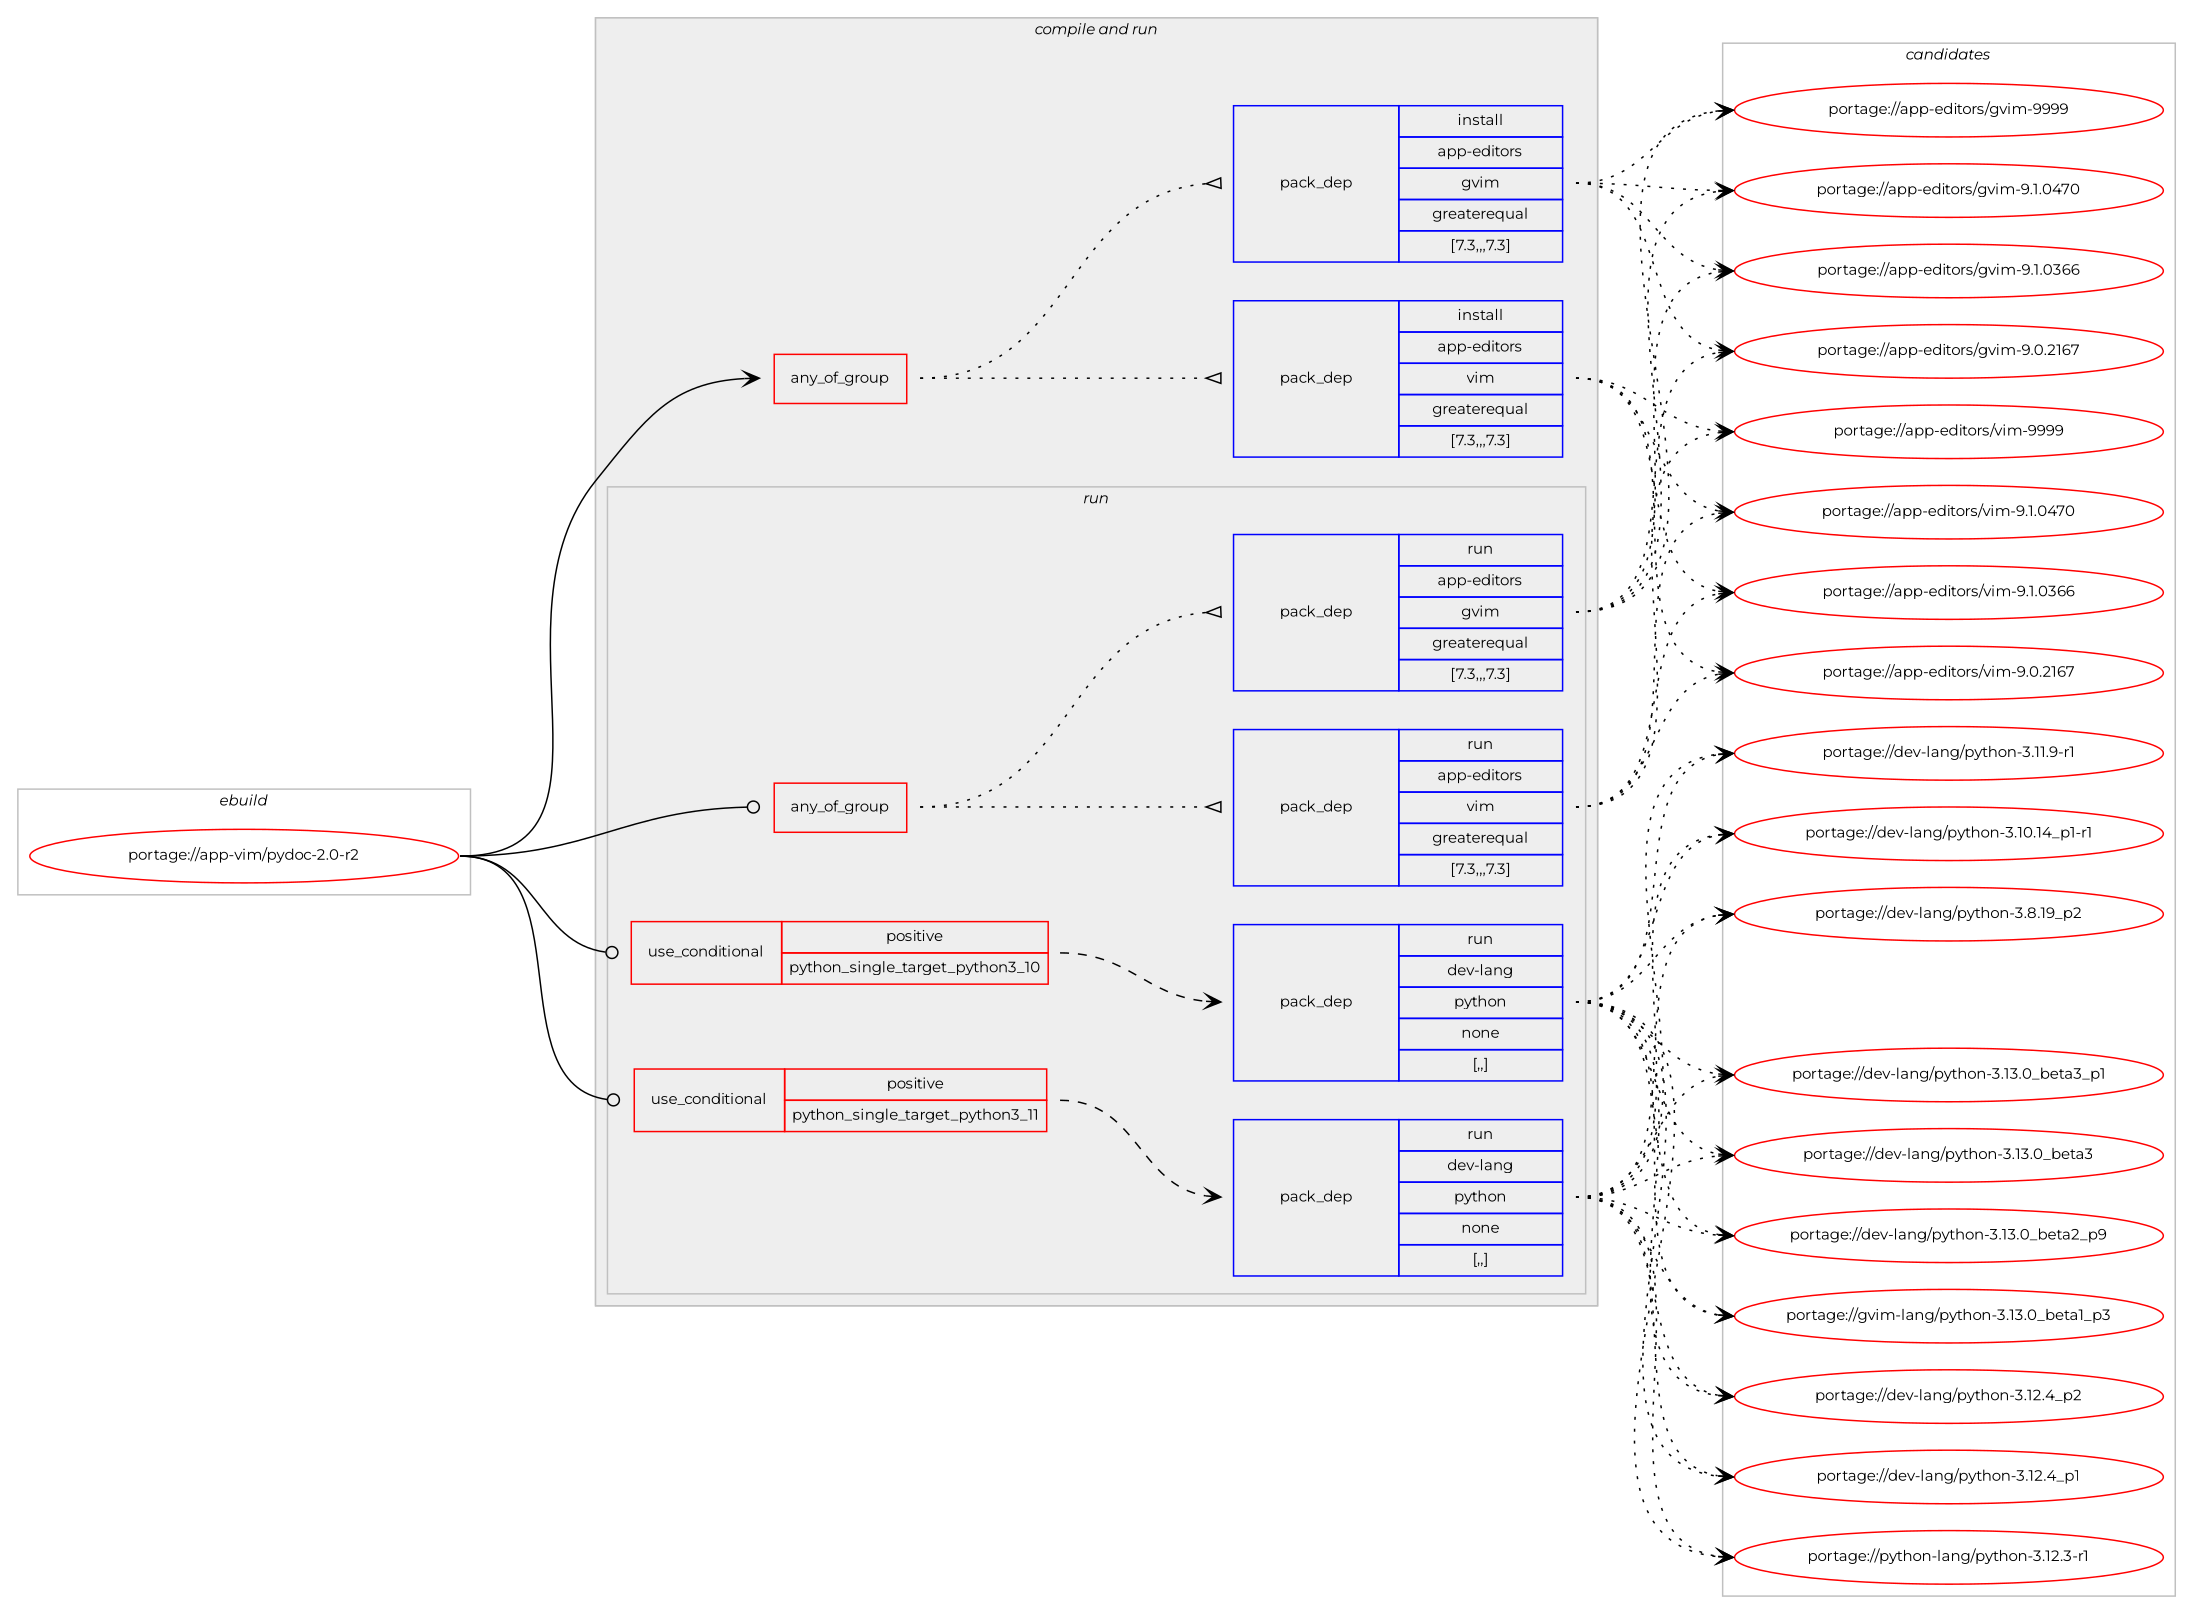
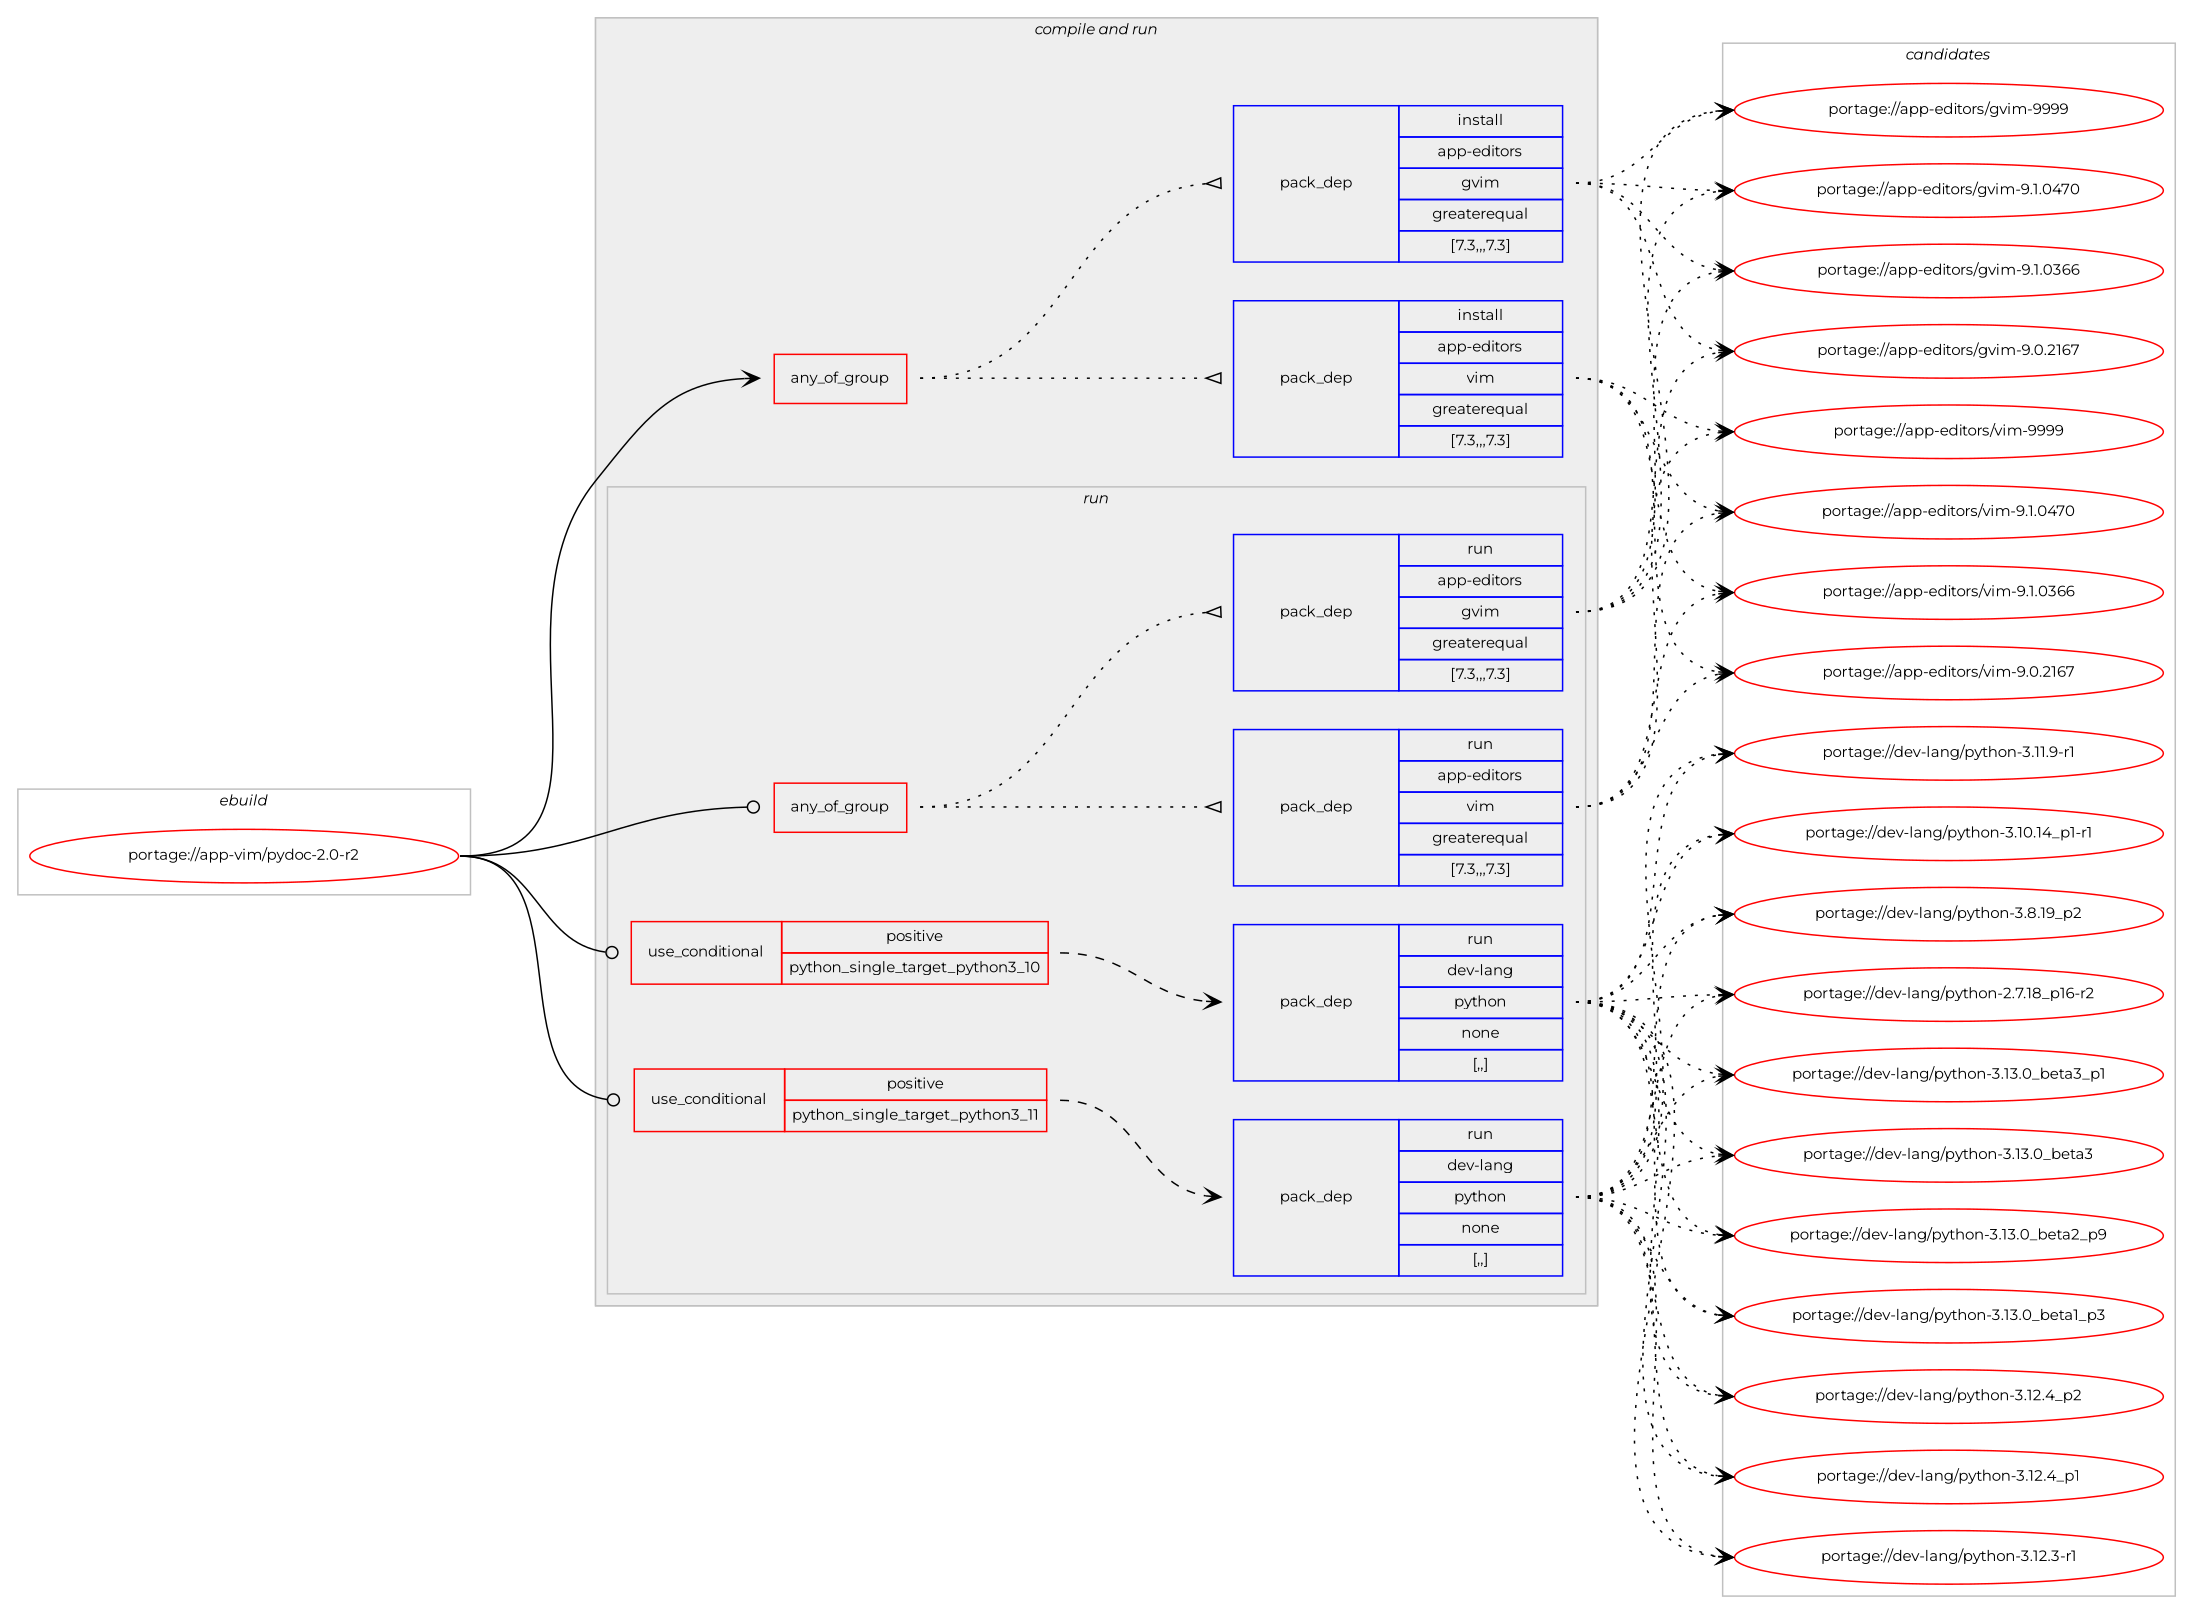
none -> (1949, 995)
(1949, 1316) -> (1949, 1316)
(1949, 1557) -> (1949, 1557)
